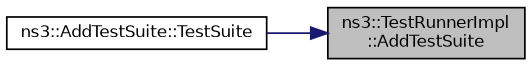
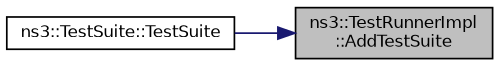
(137, 33) -> (121, 33)
